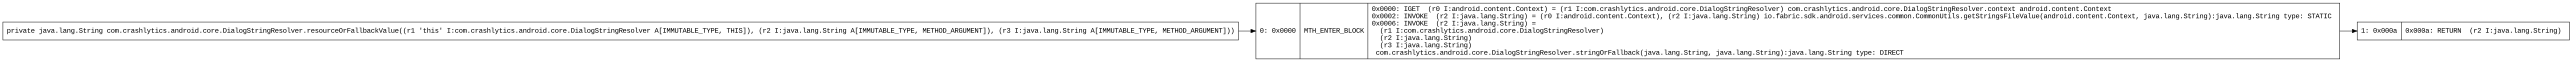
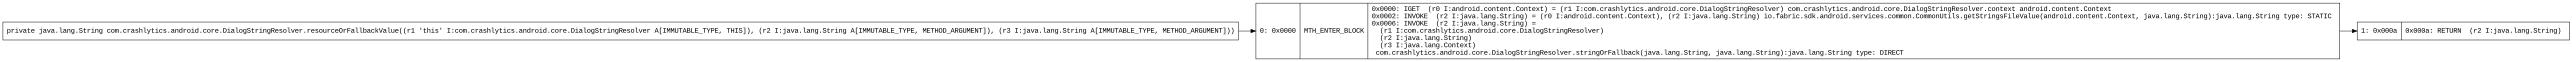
(1422, 45) -> (1424, 45)
